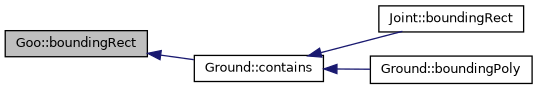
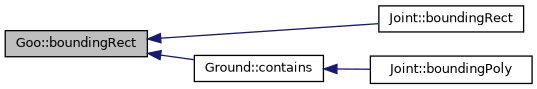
(362, 42) -> (270, 31)
(451, 70) -> (451, 70)
